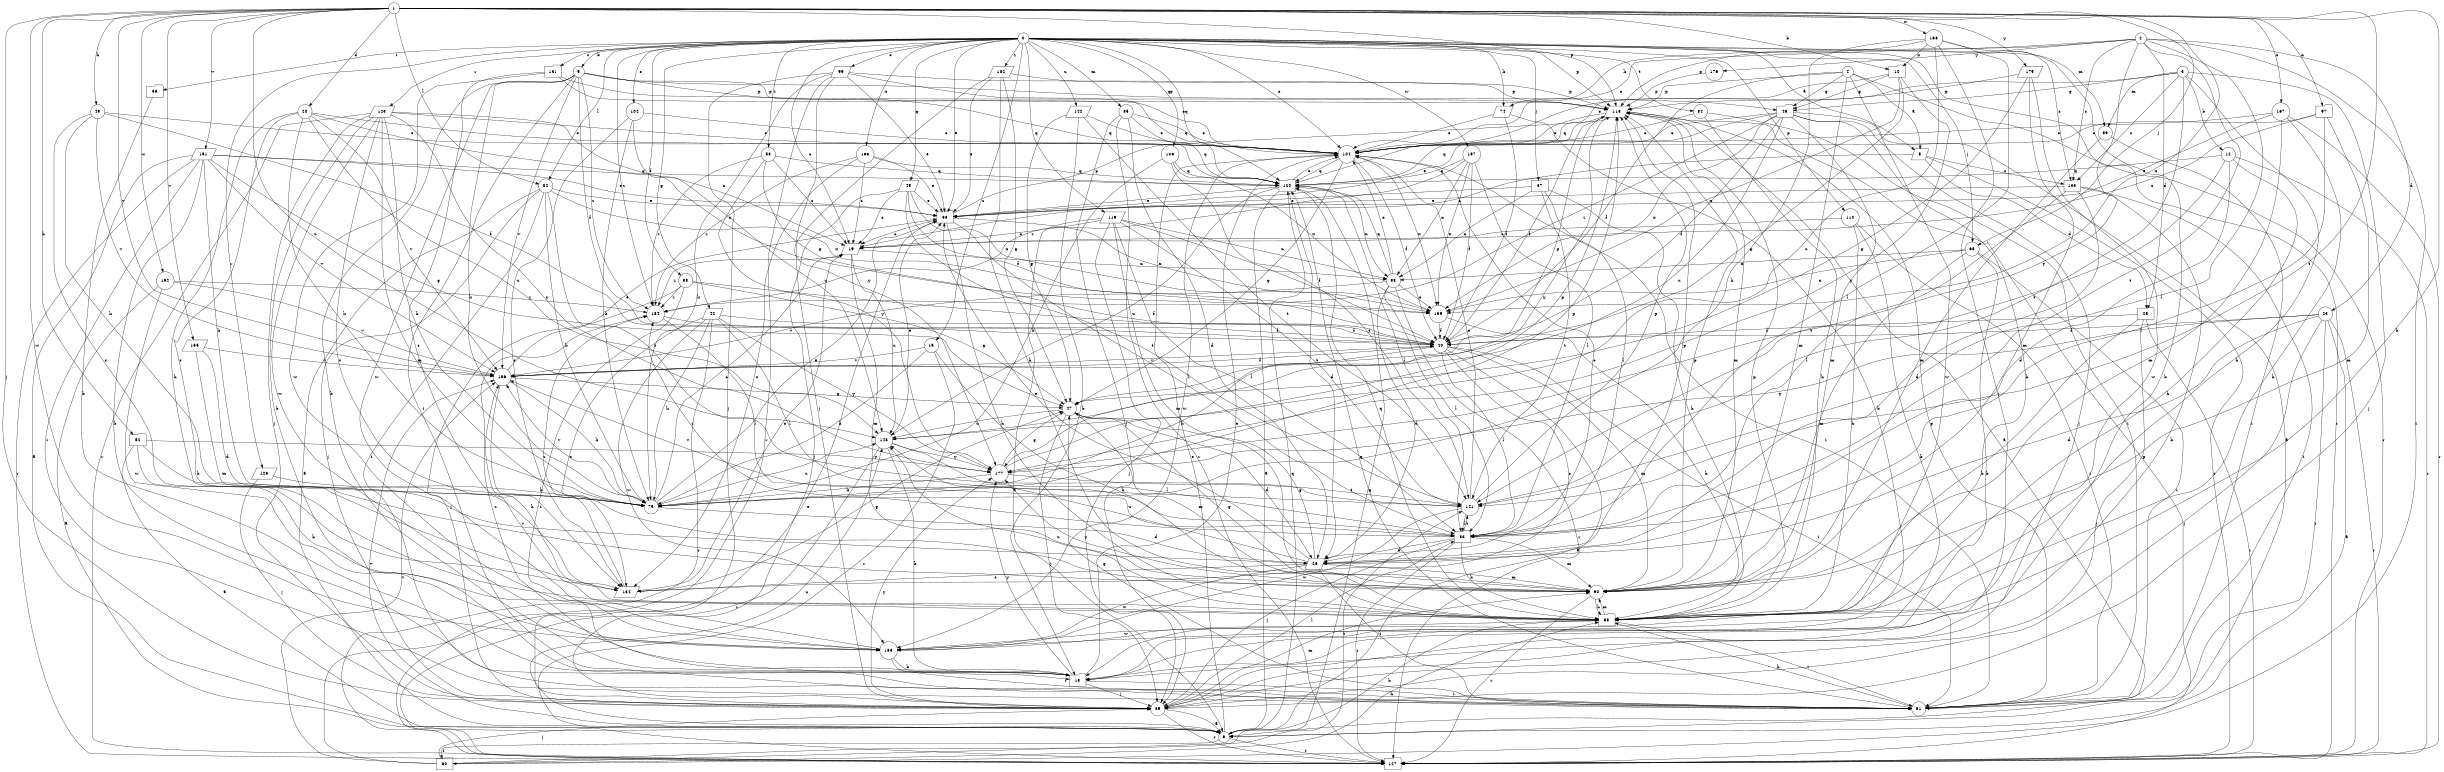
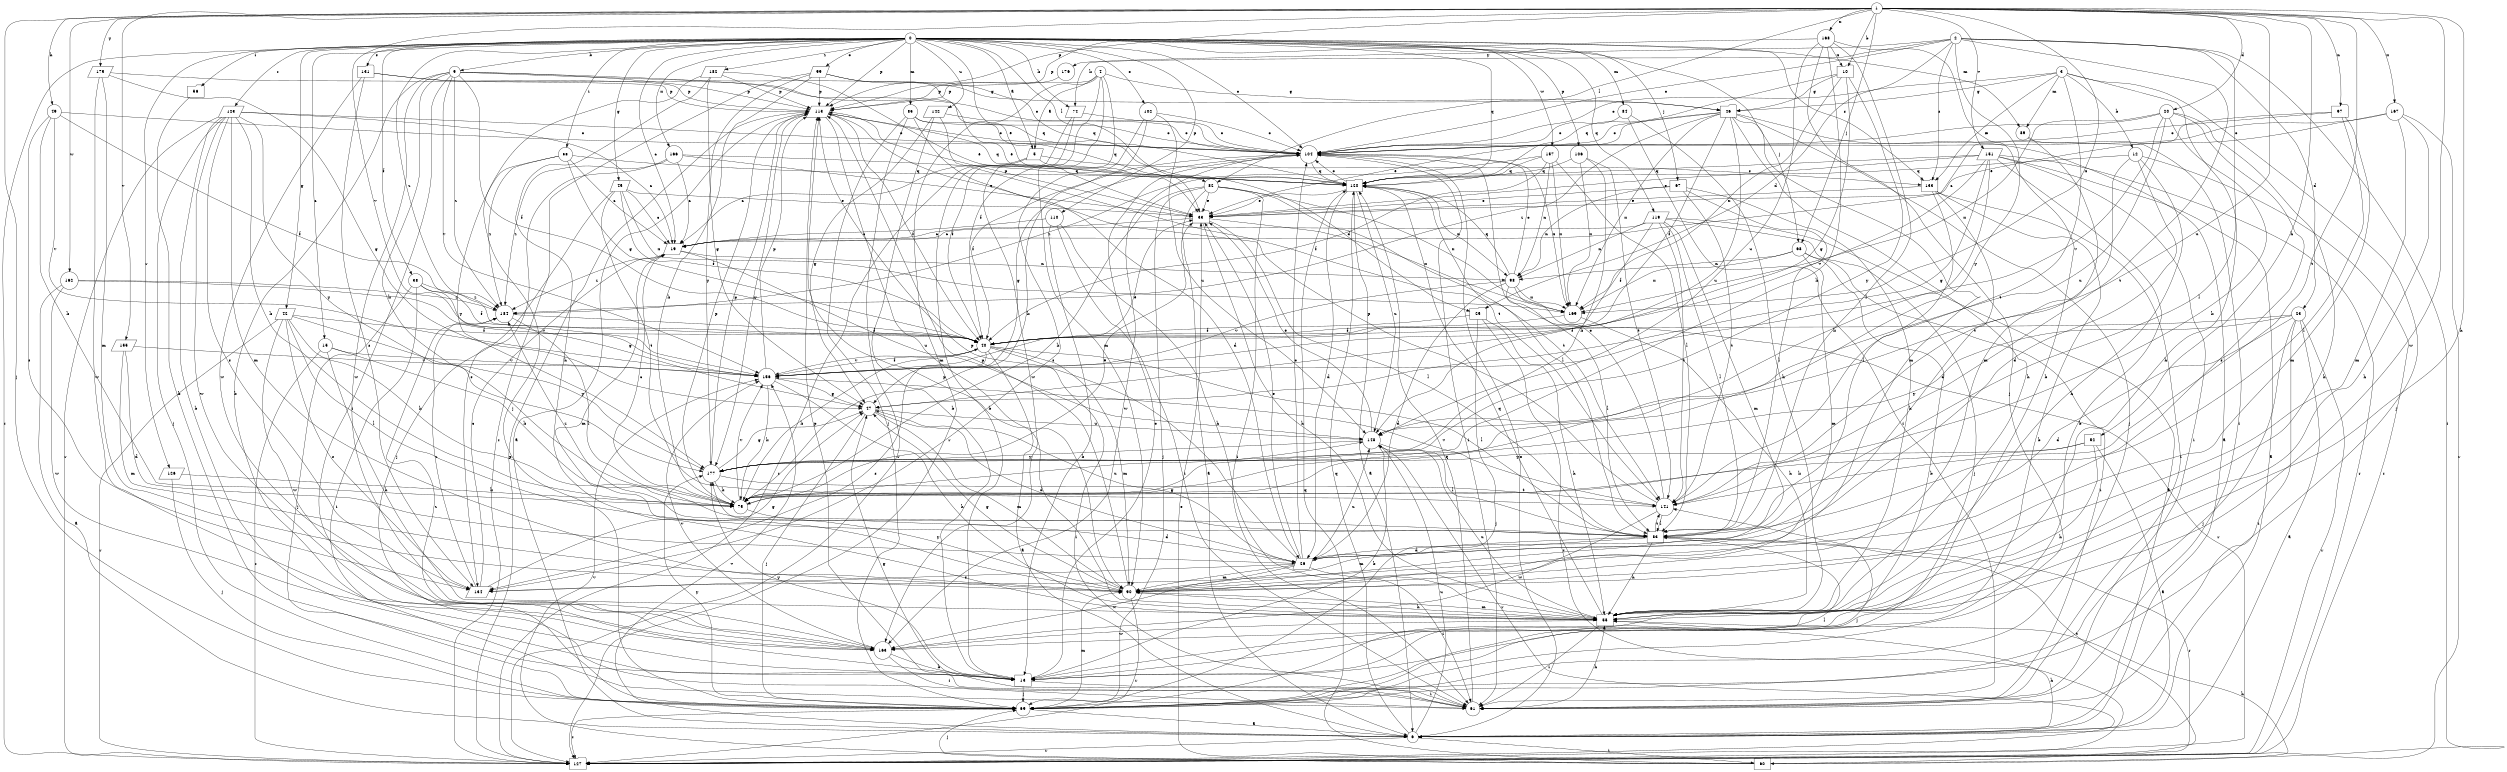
(1640, 72) -> (1616, 72)
(605, 615) -> none
